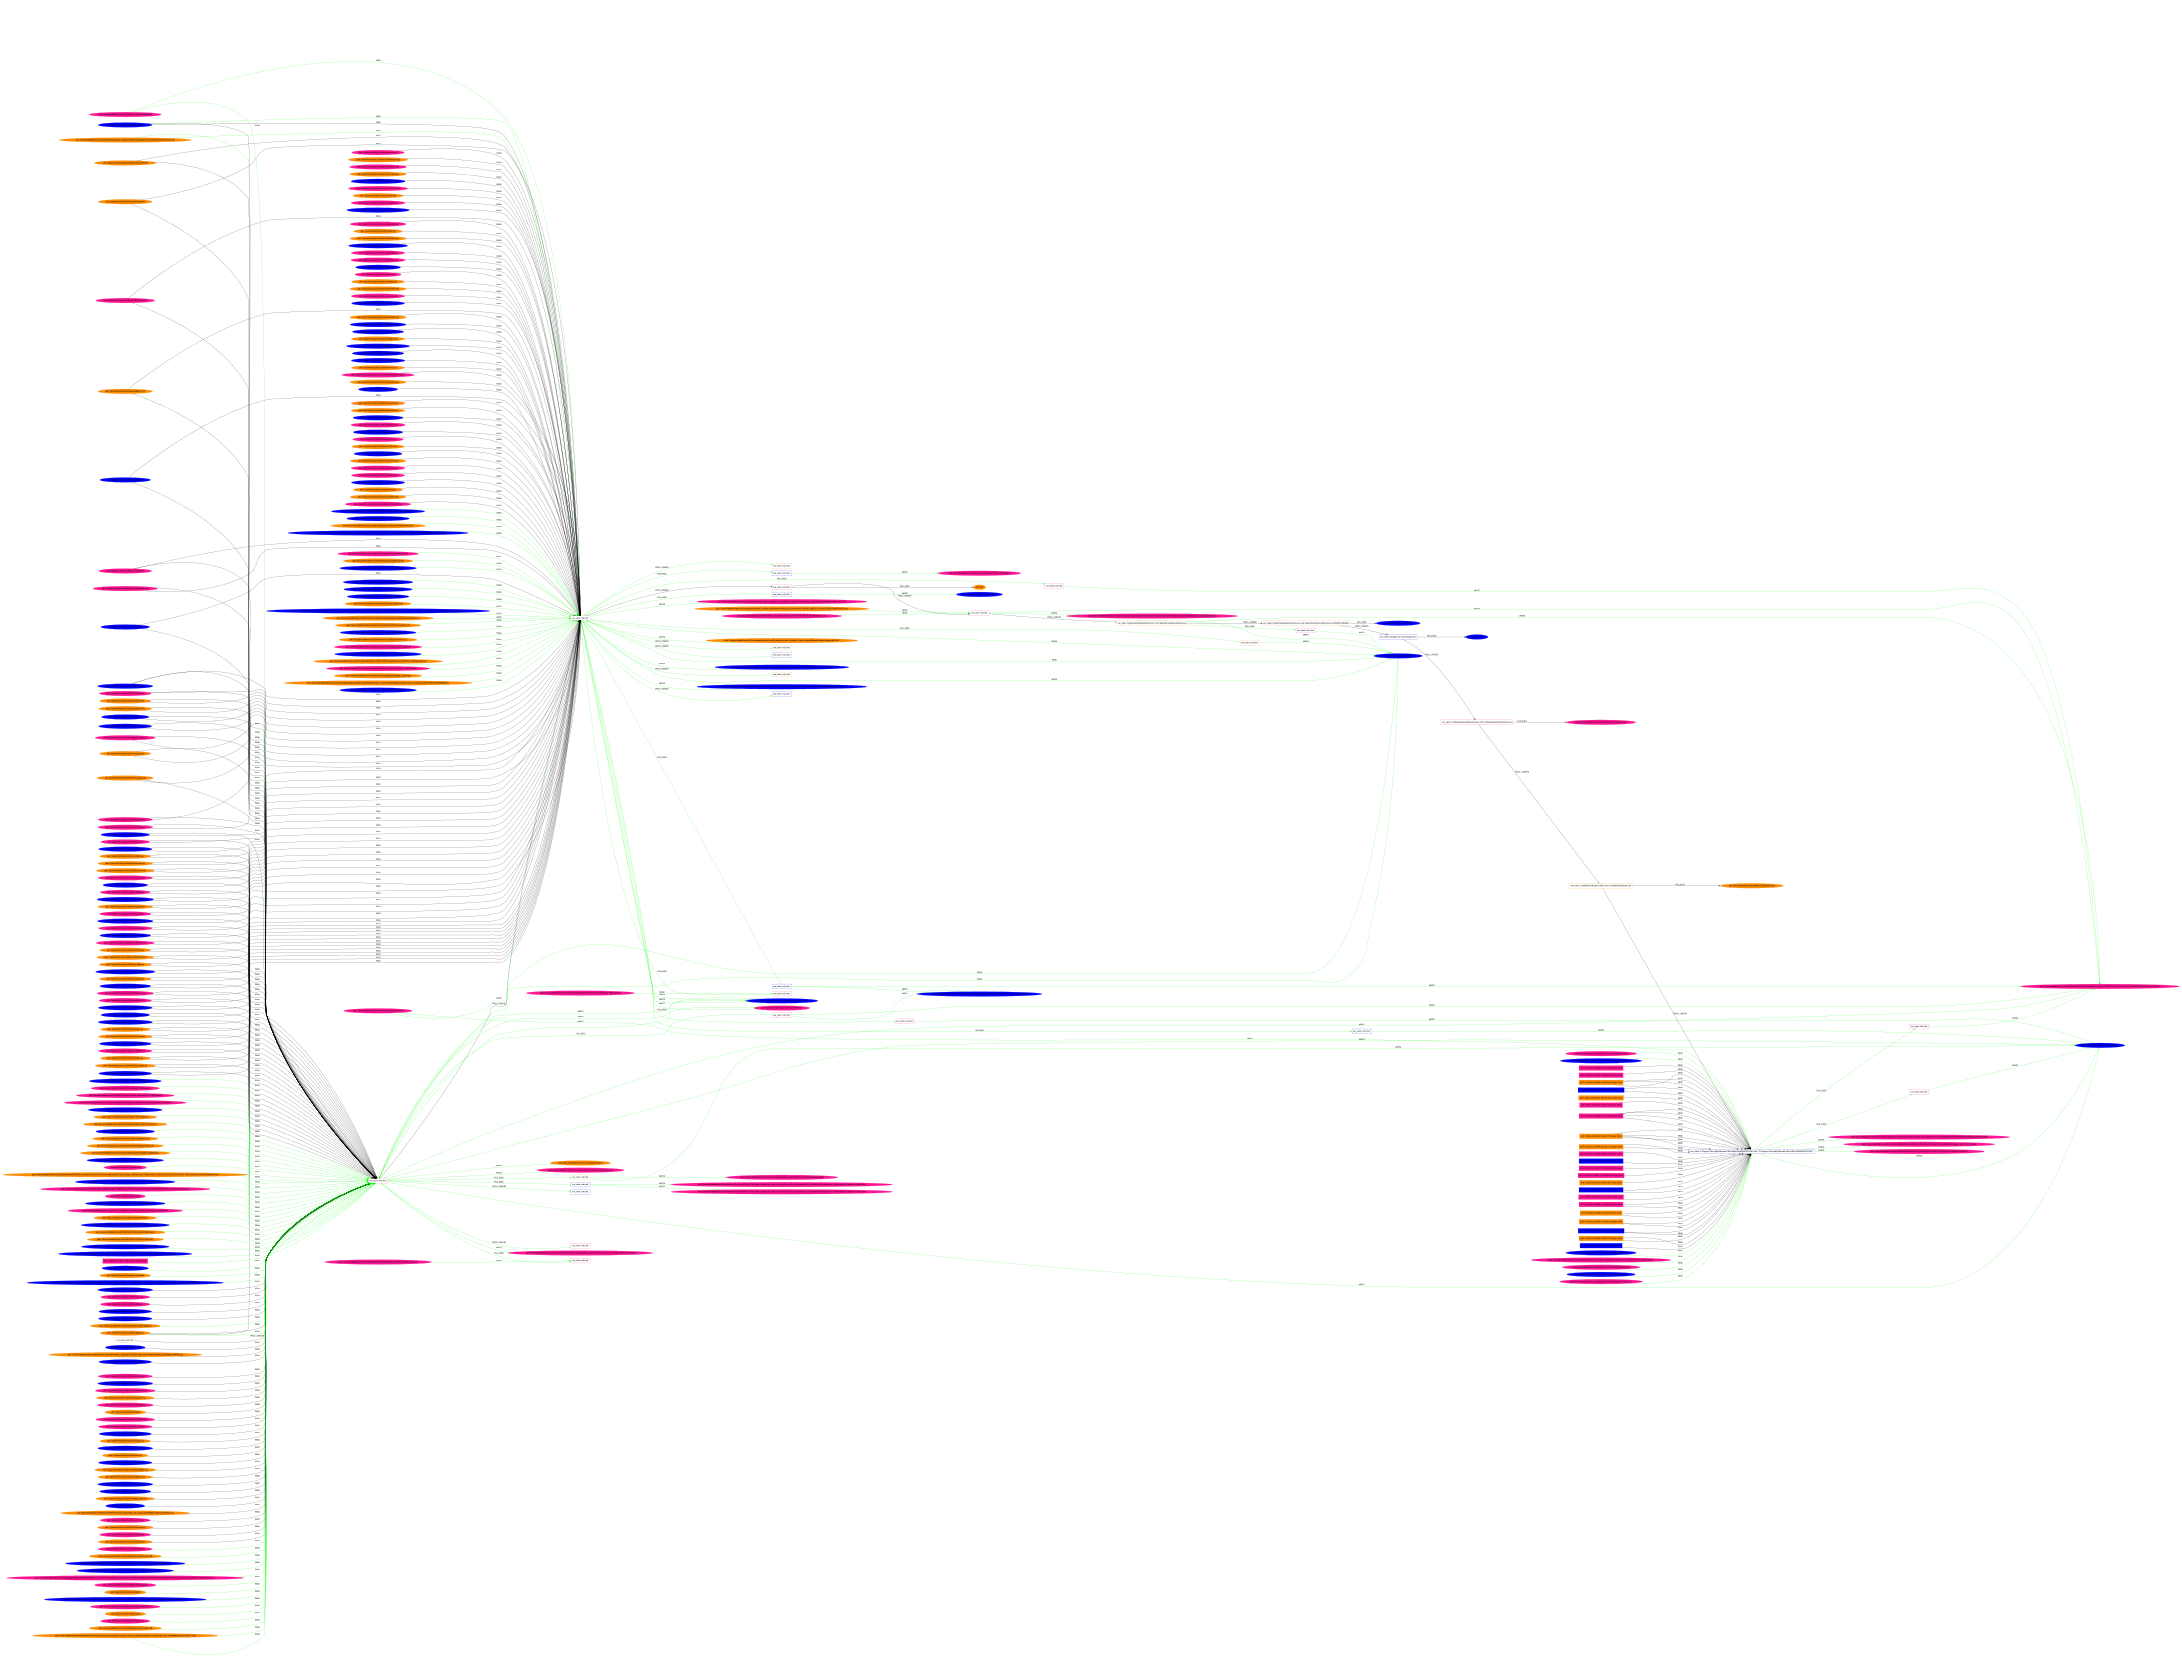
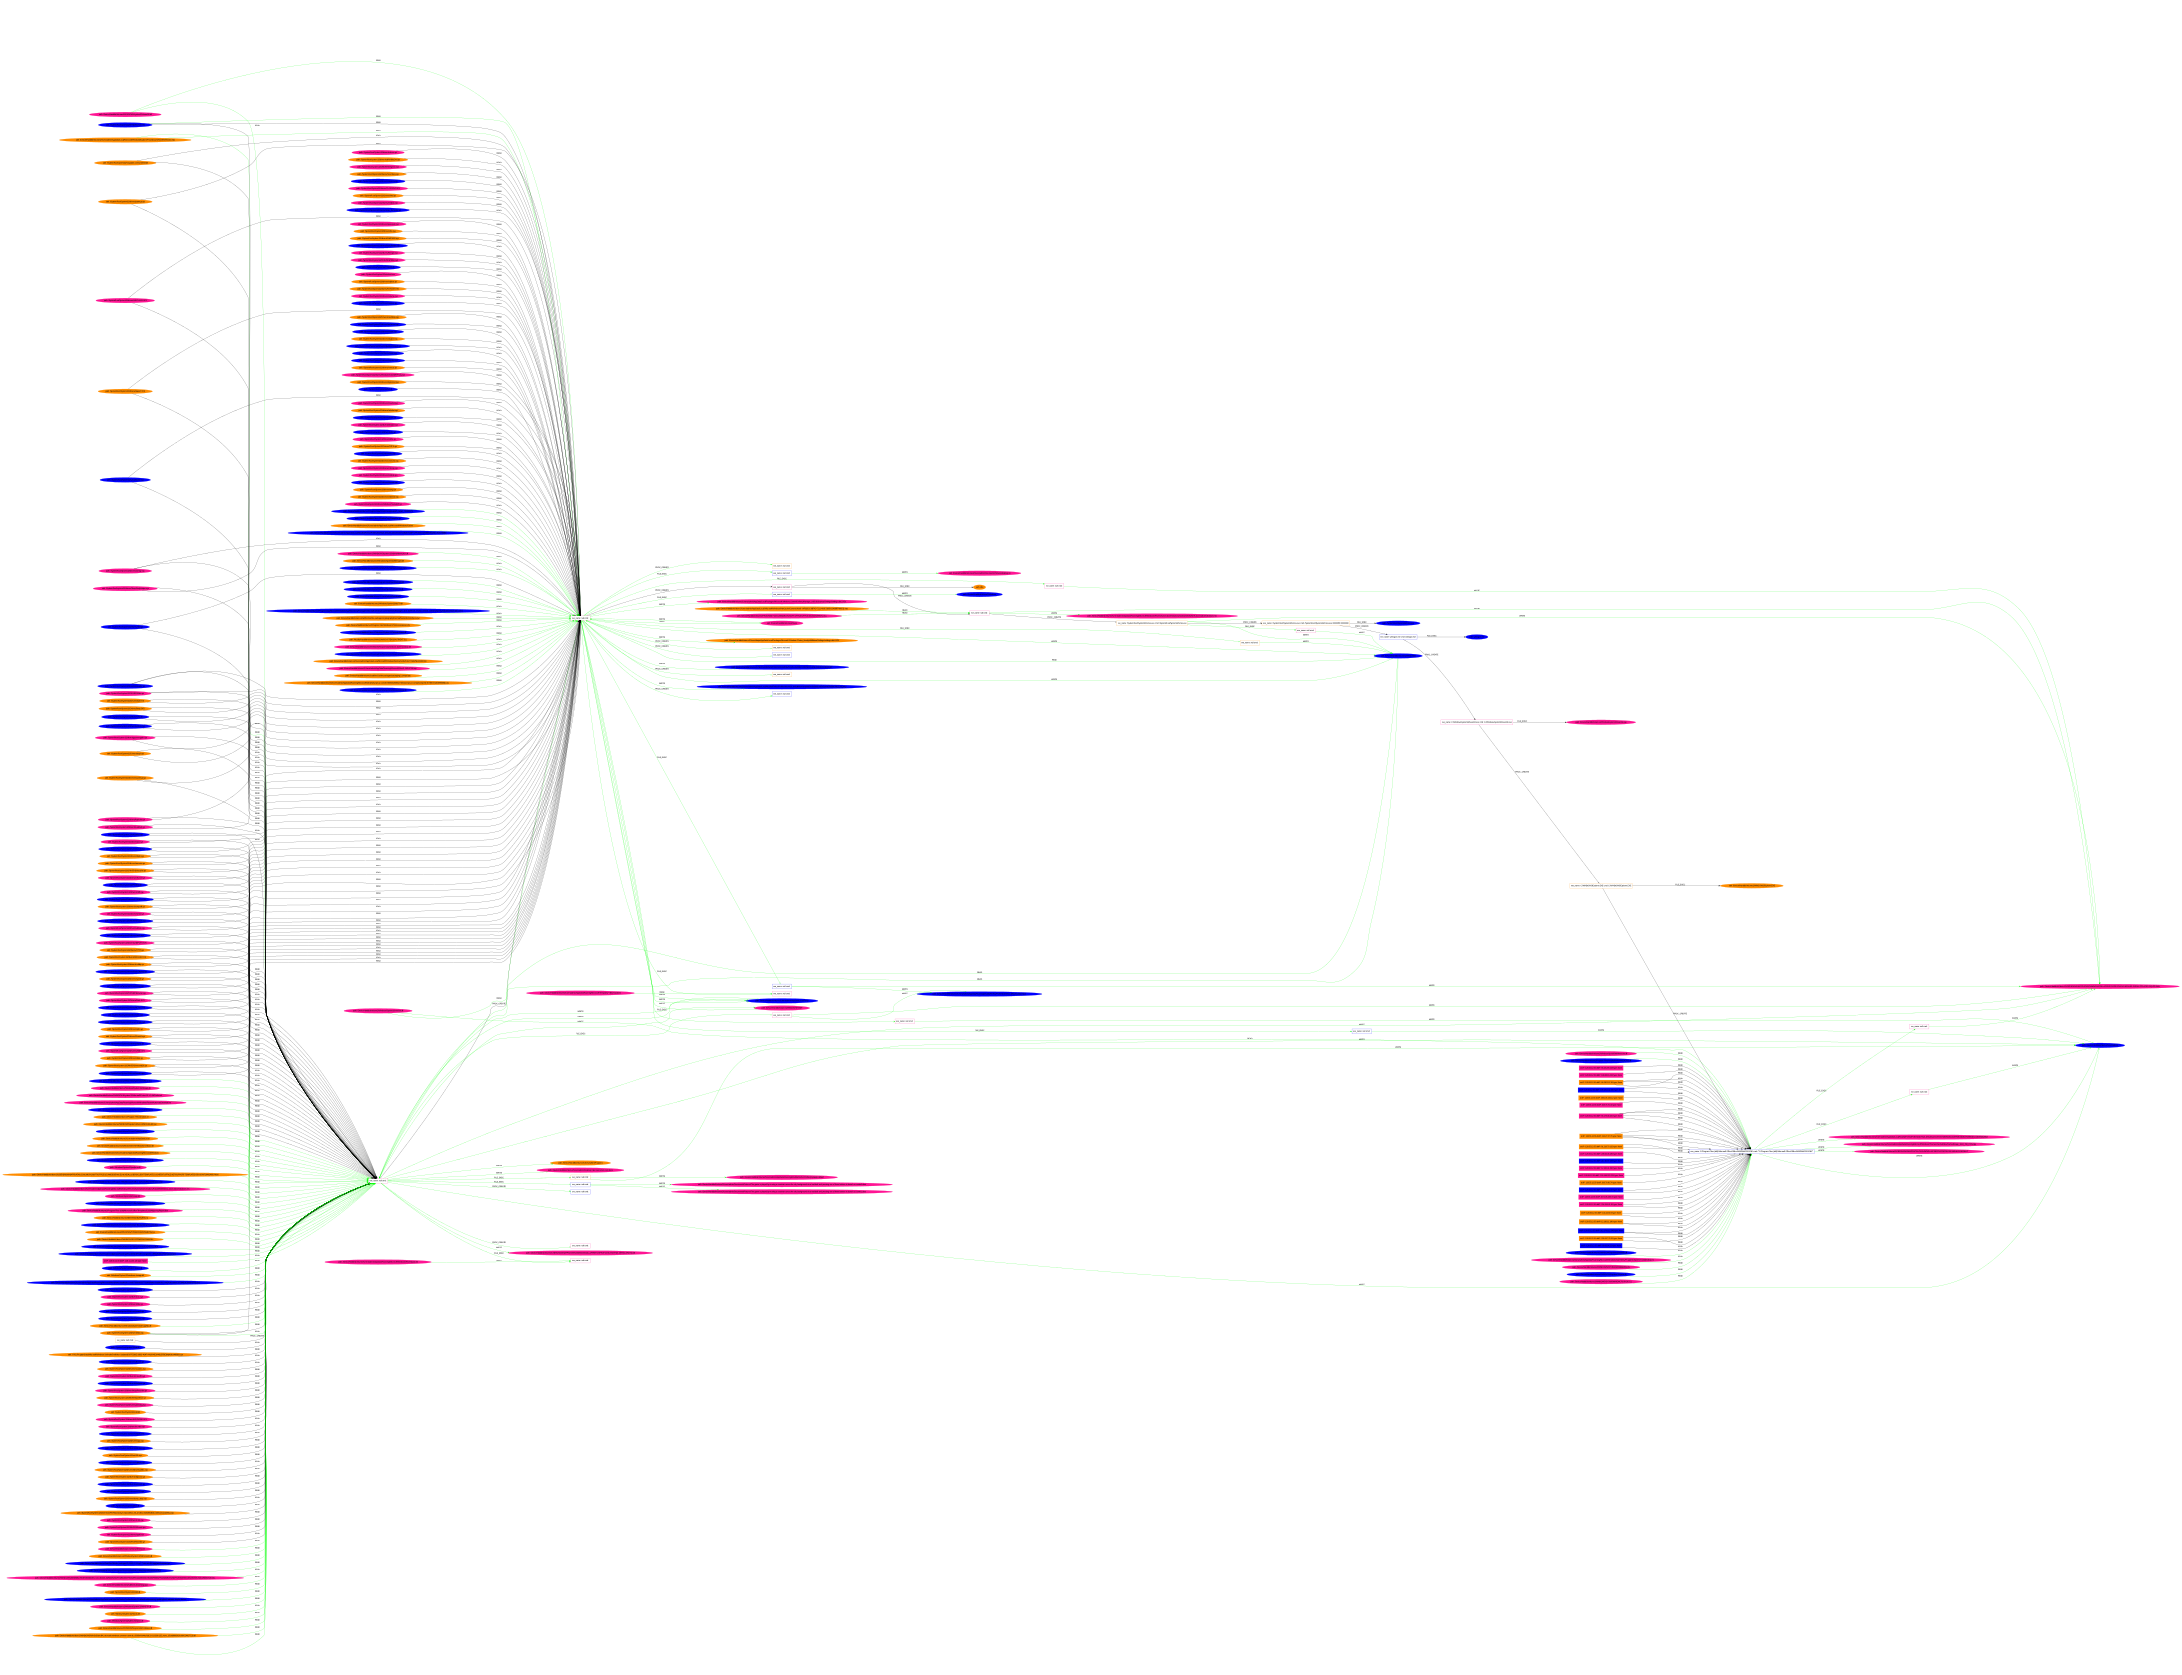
(378, 403) -> (378, 403)
none -> (782, 623)
none -> (125, 1369)
(125, 1527) -> (125, 1527)
